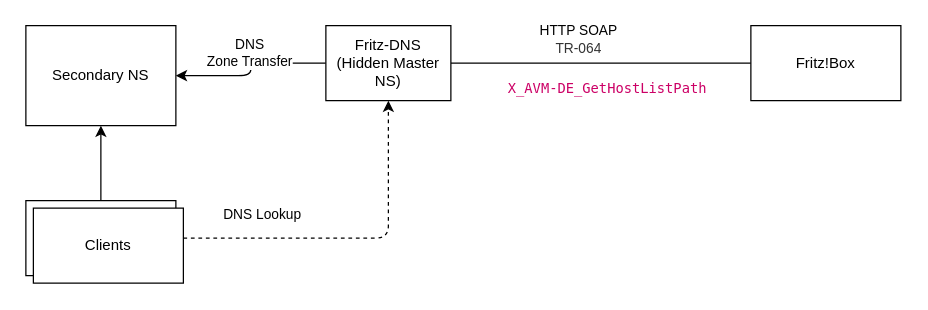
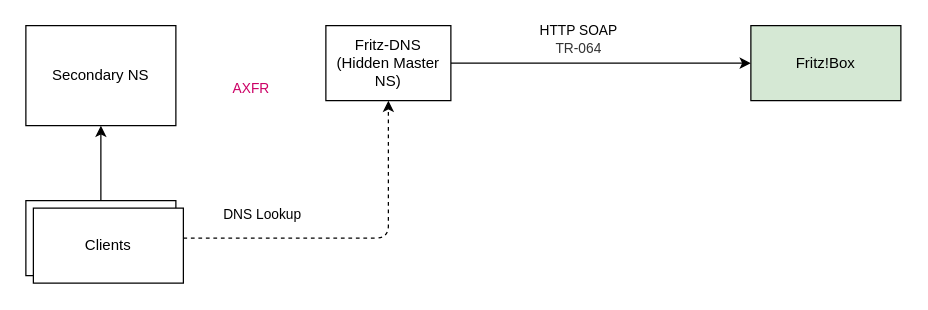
(744, 63) -> (741, 63)
(826, 63) -> (826, 63)
(251, 65) -> none
none -> (251, 88)
(607, 88) -> none
